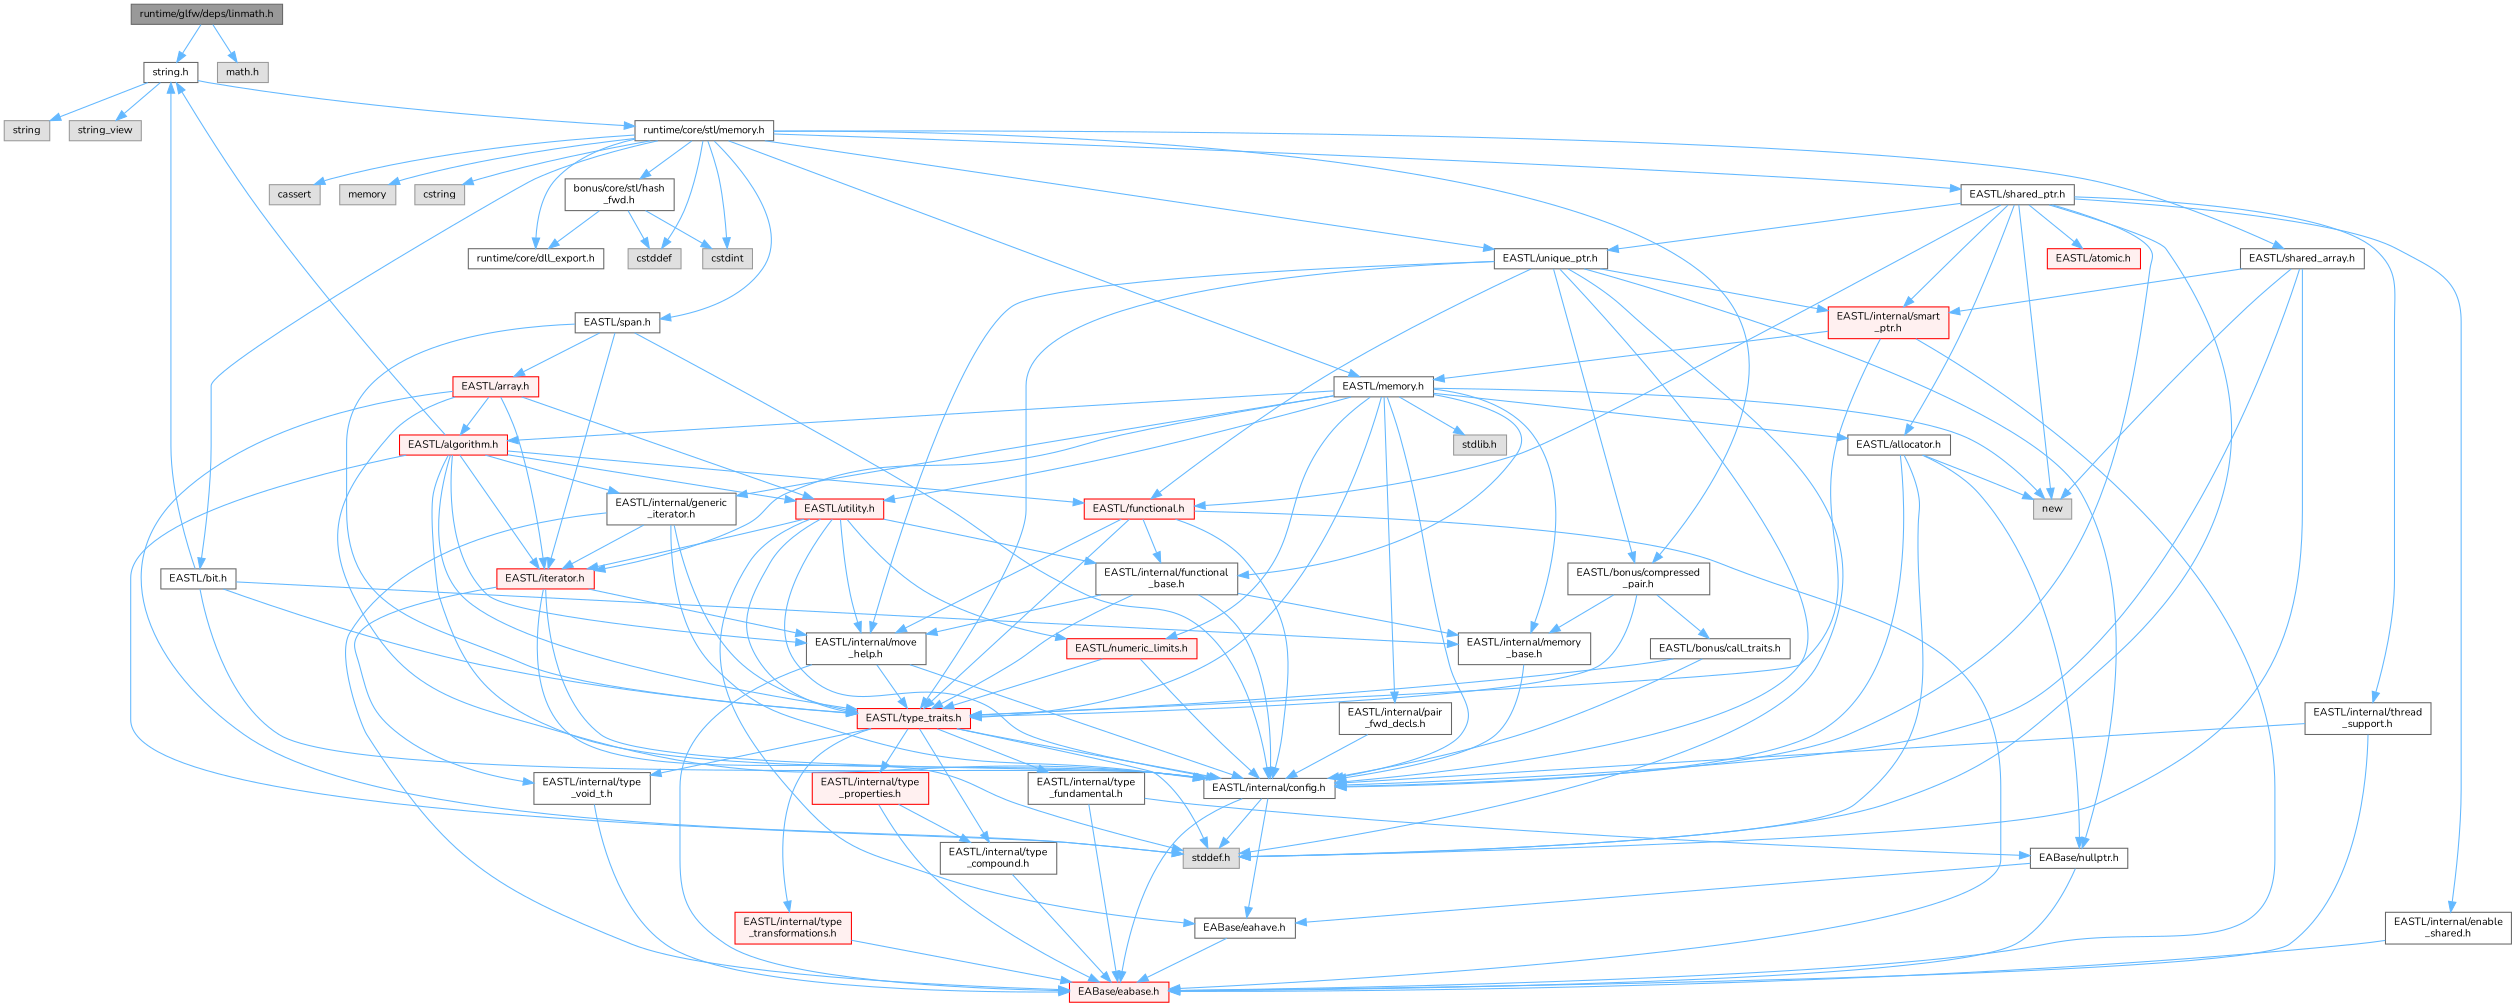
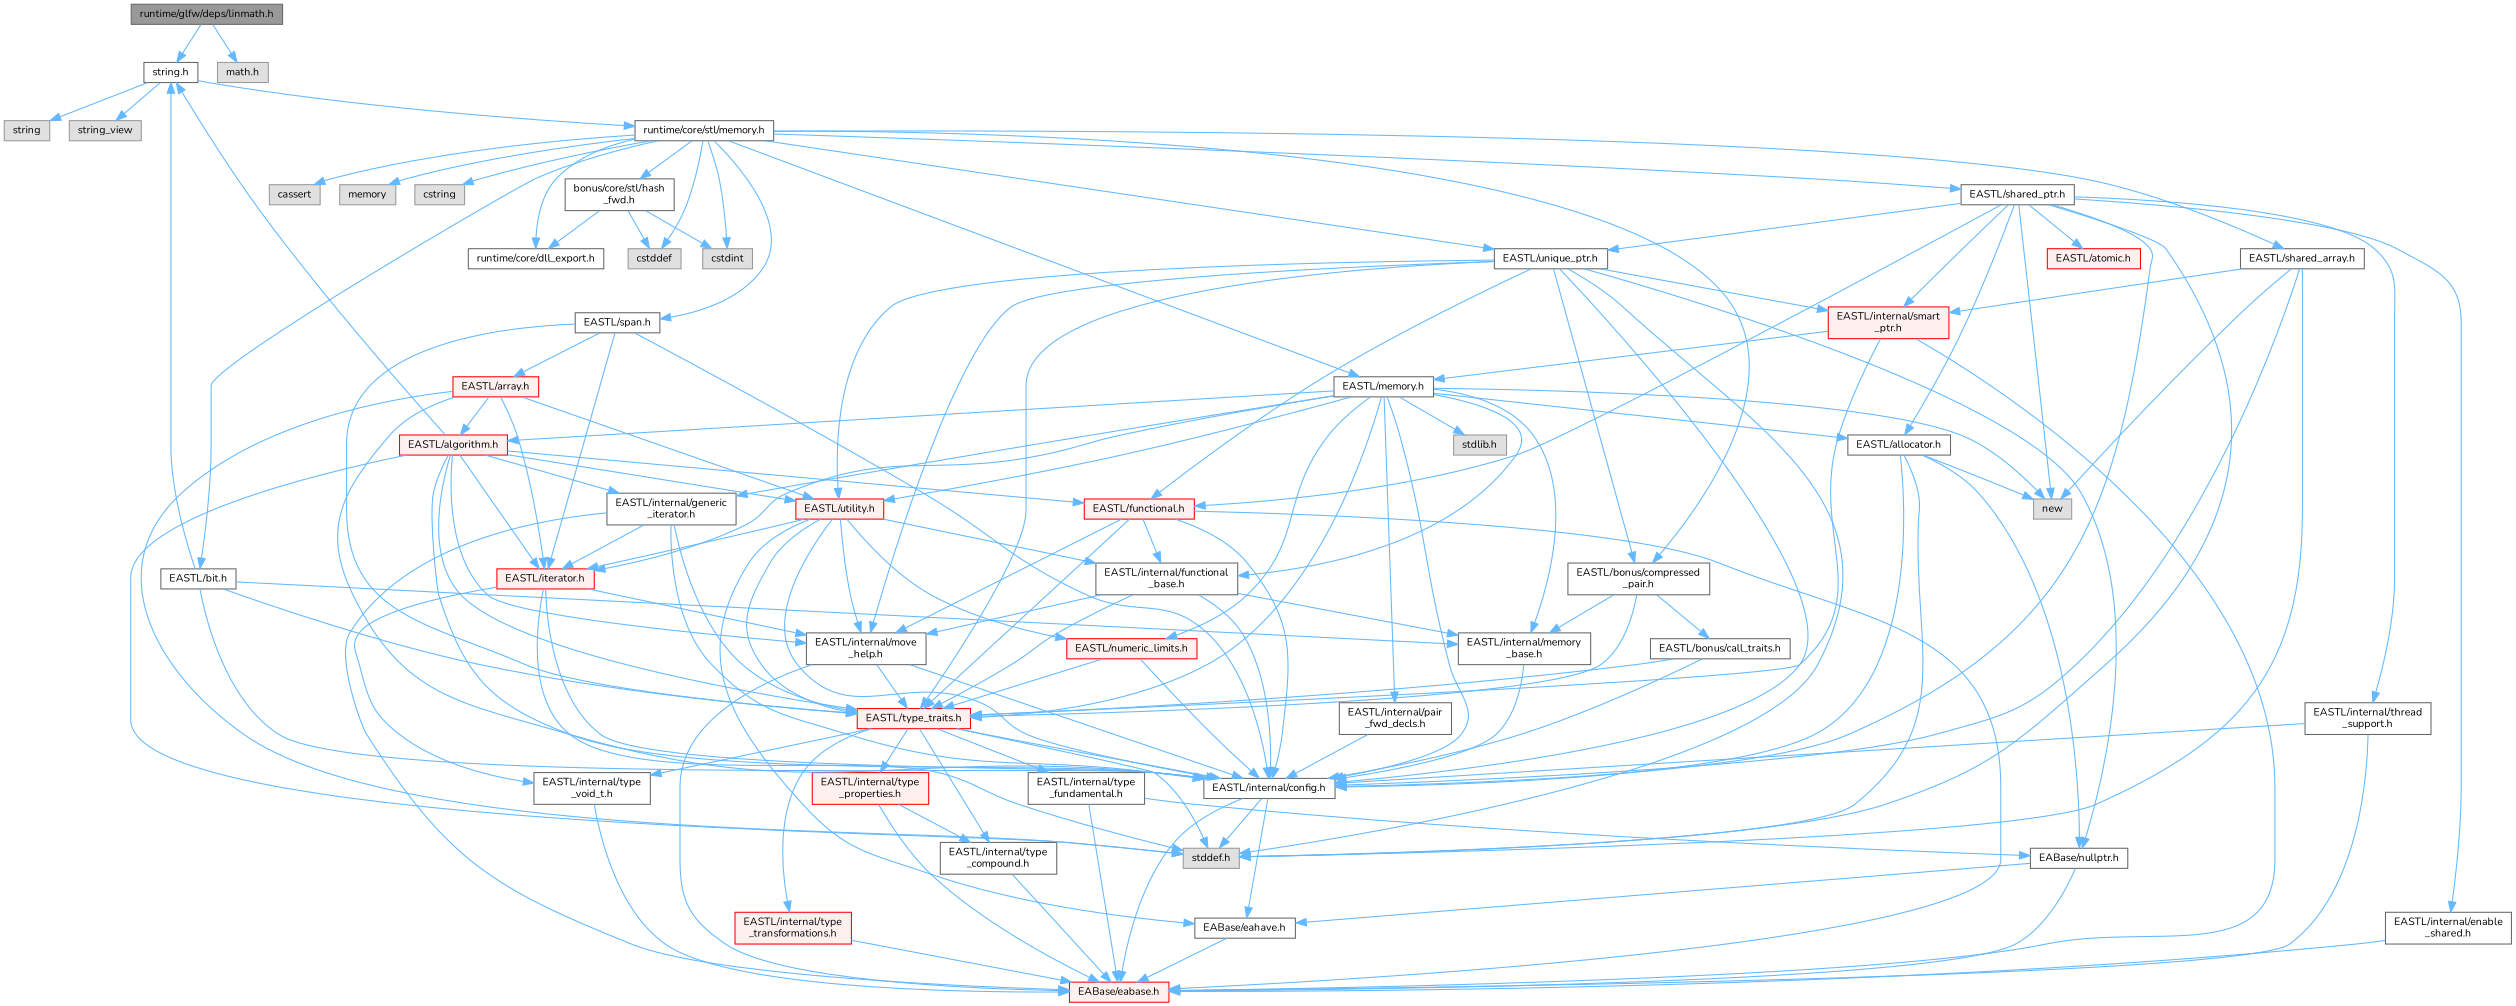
none -> (1113, 272)
